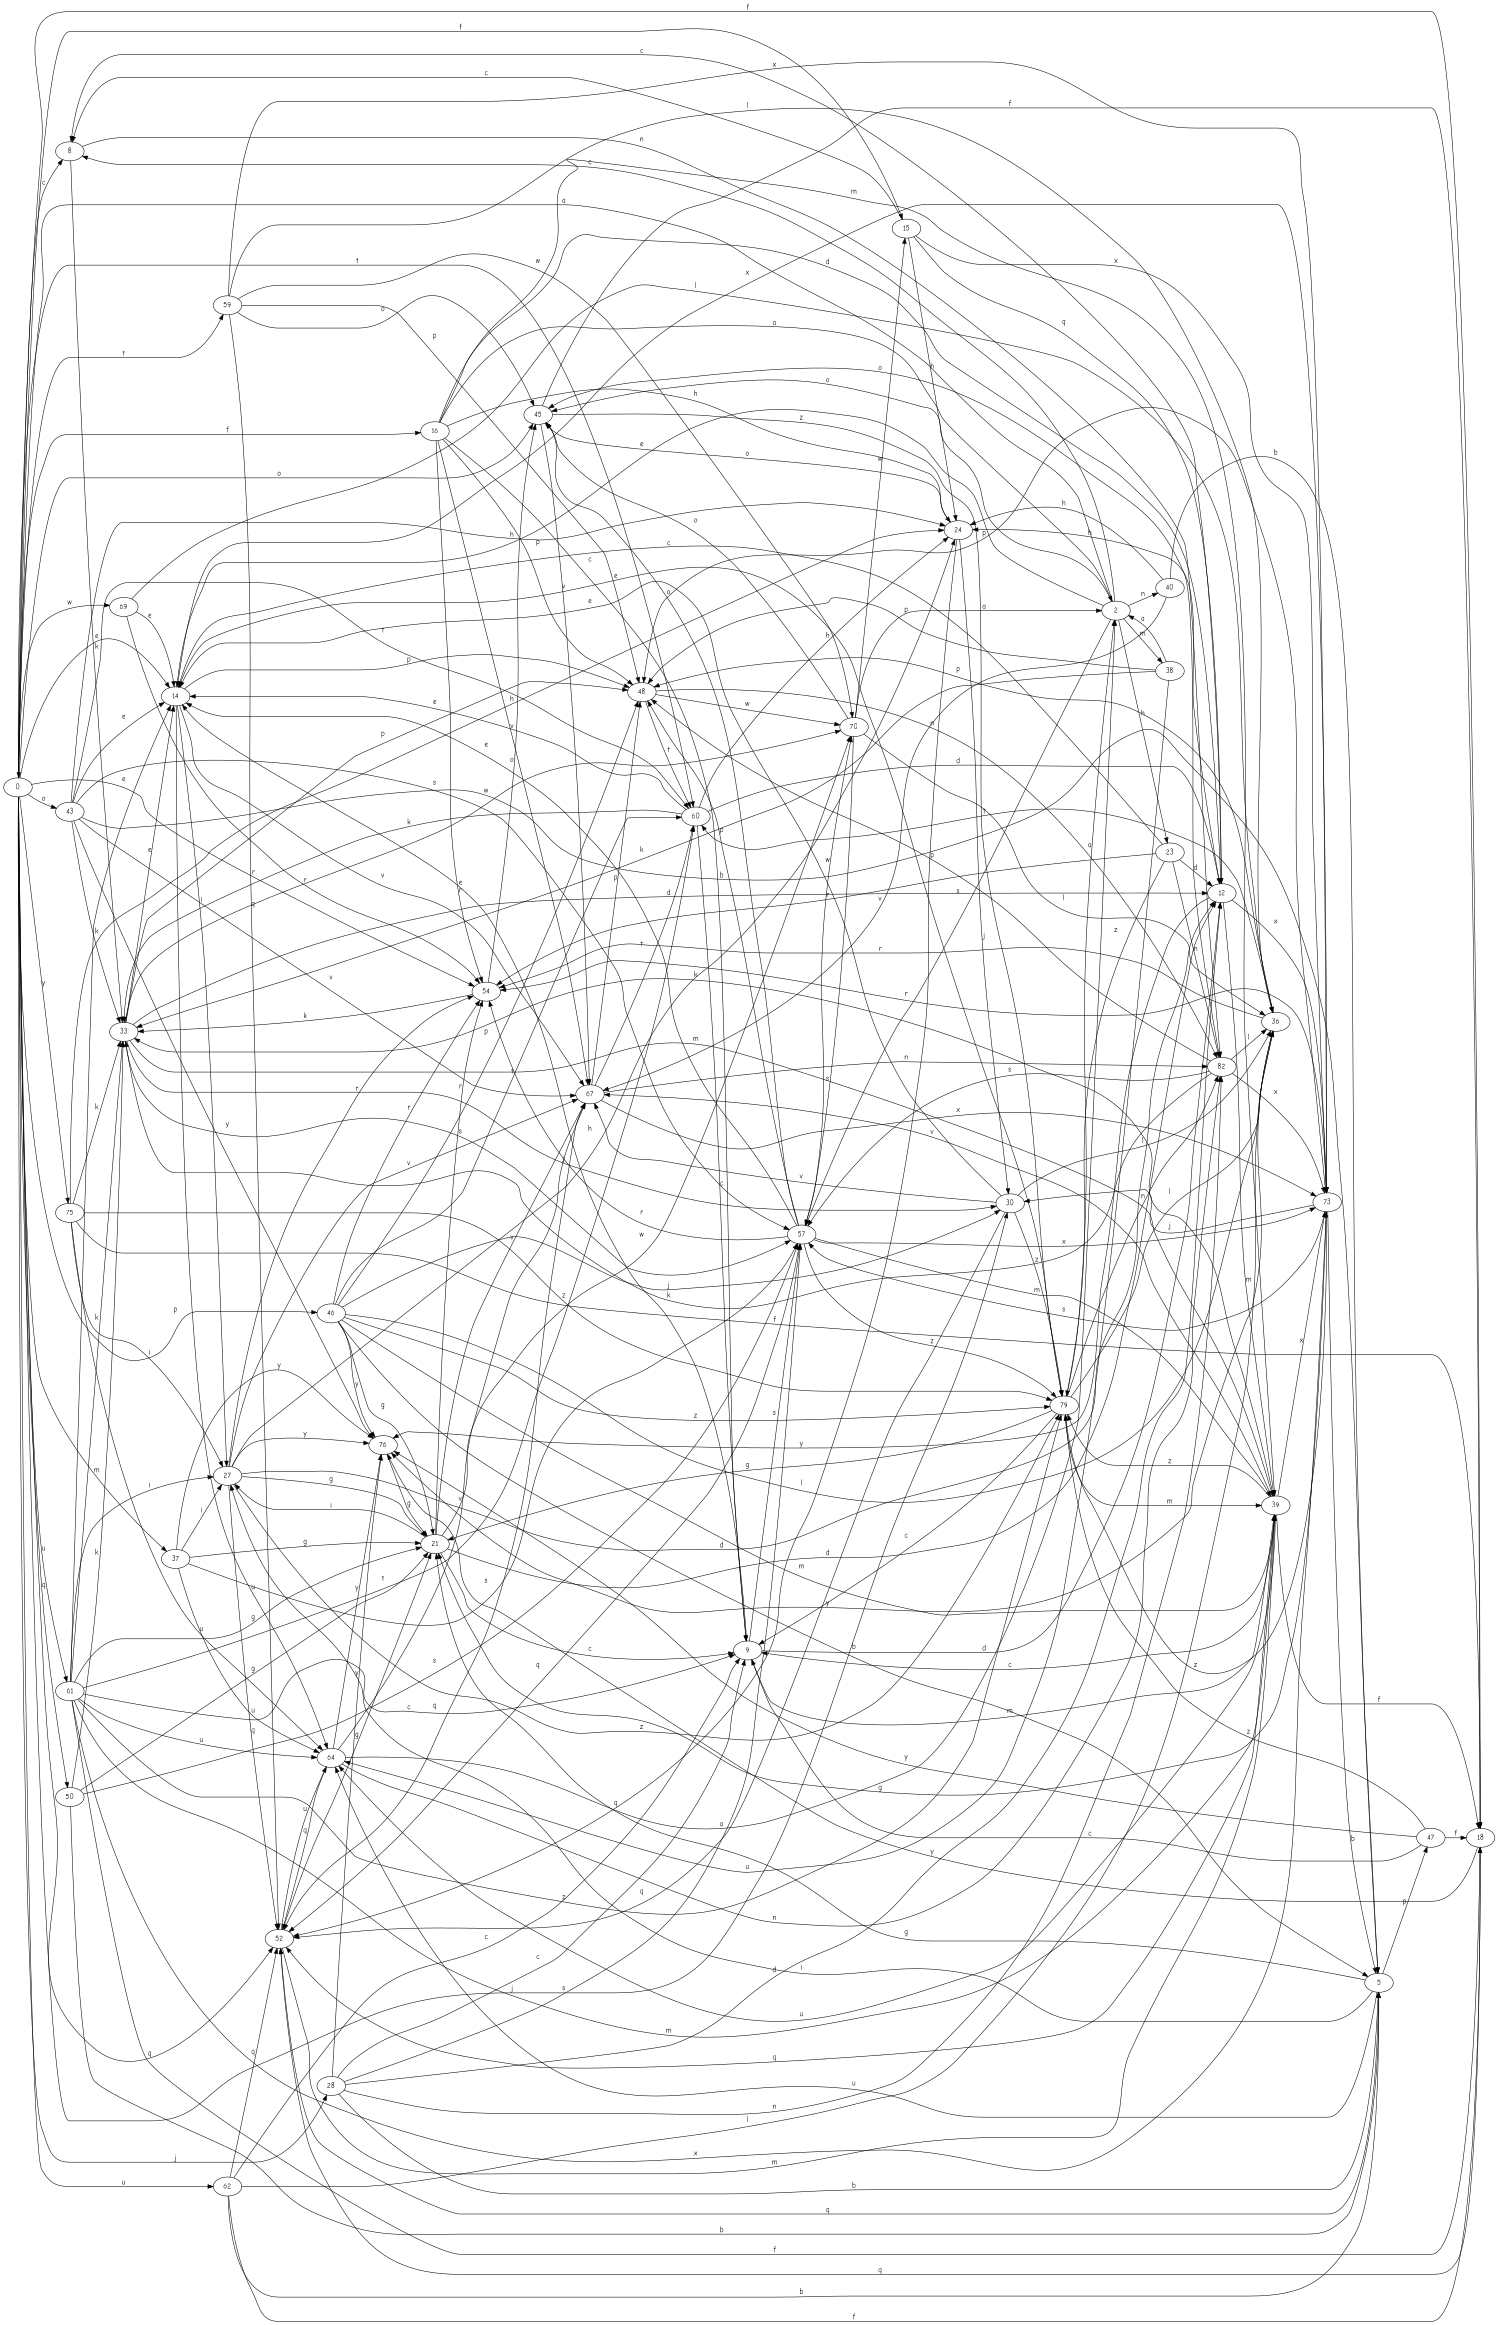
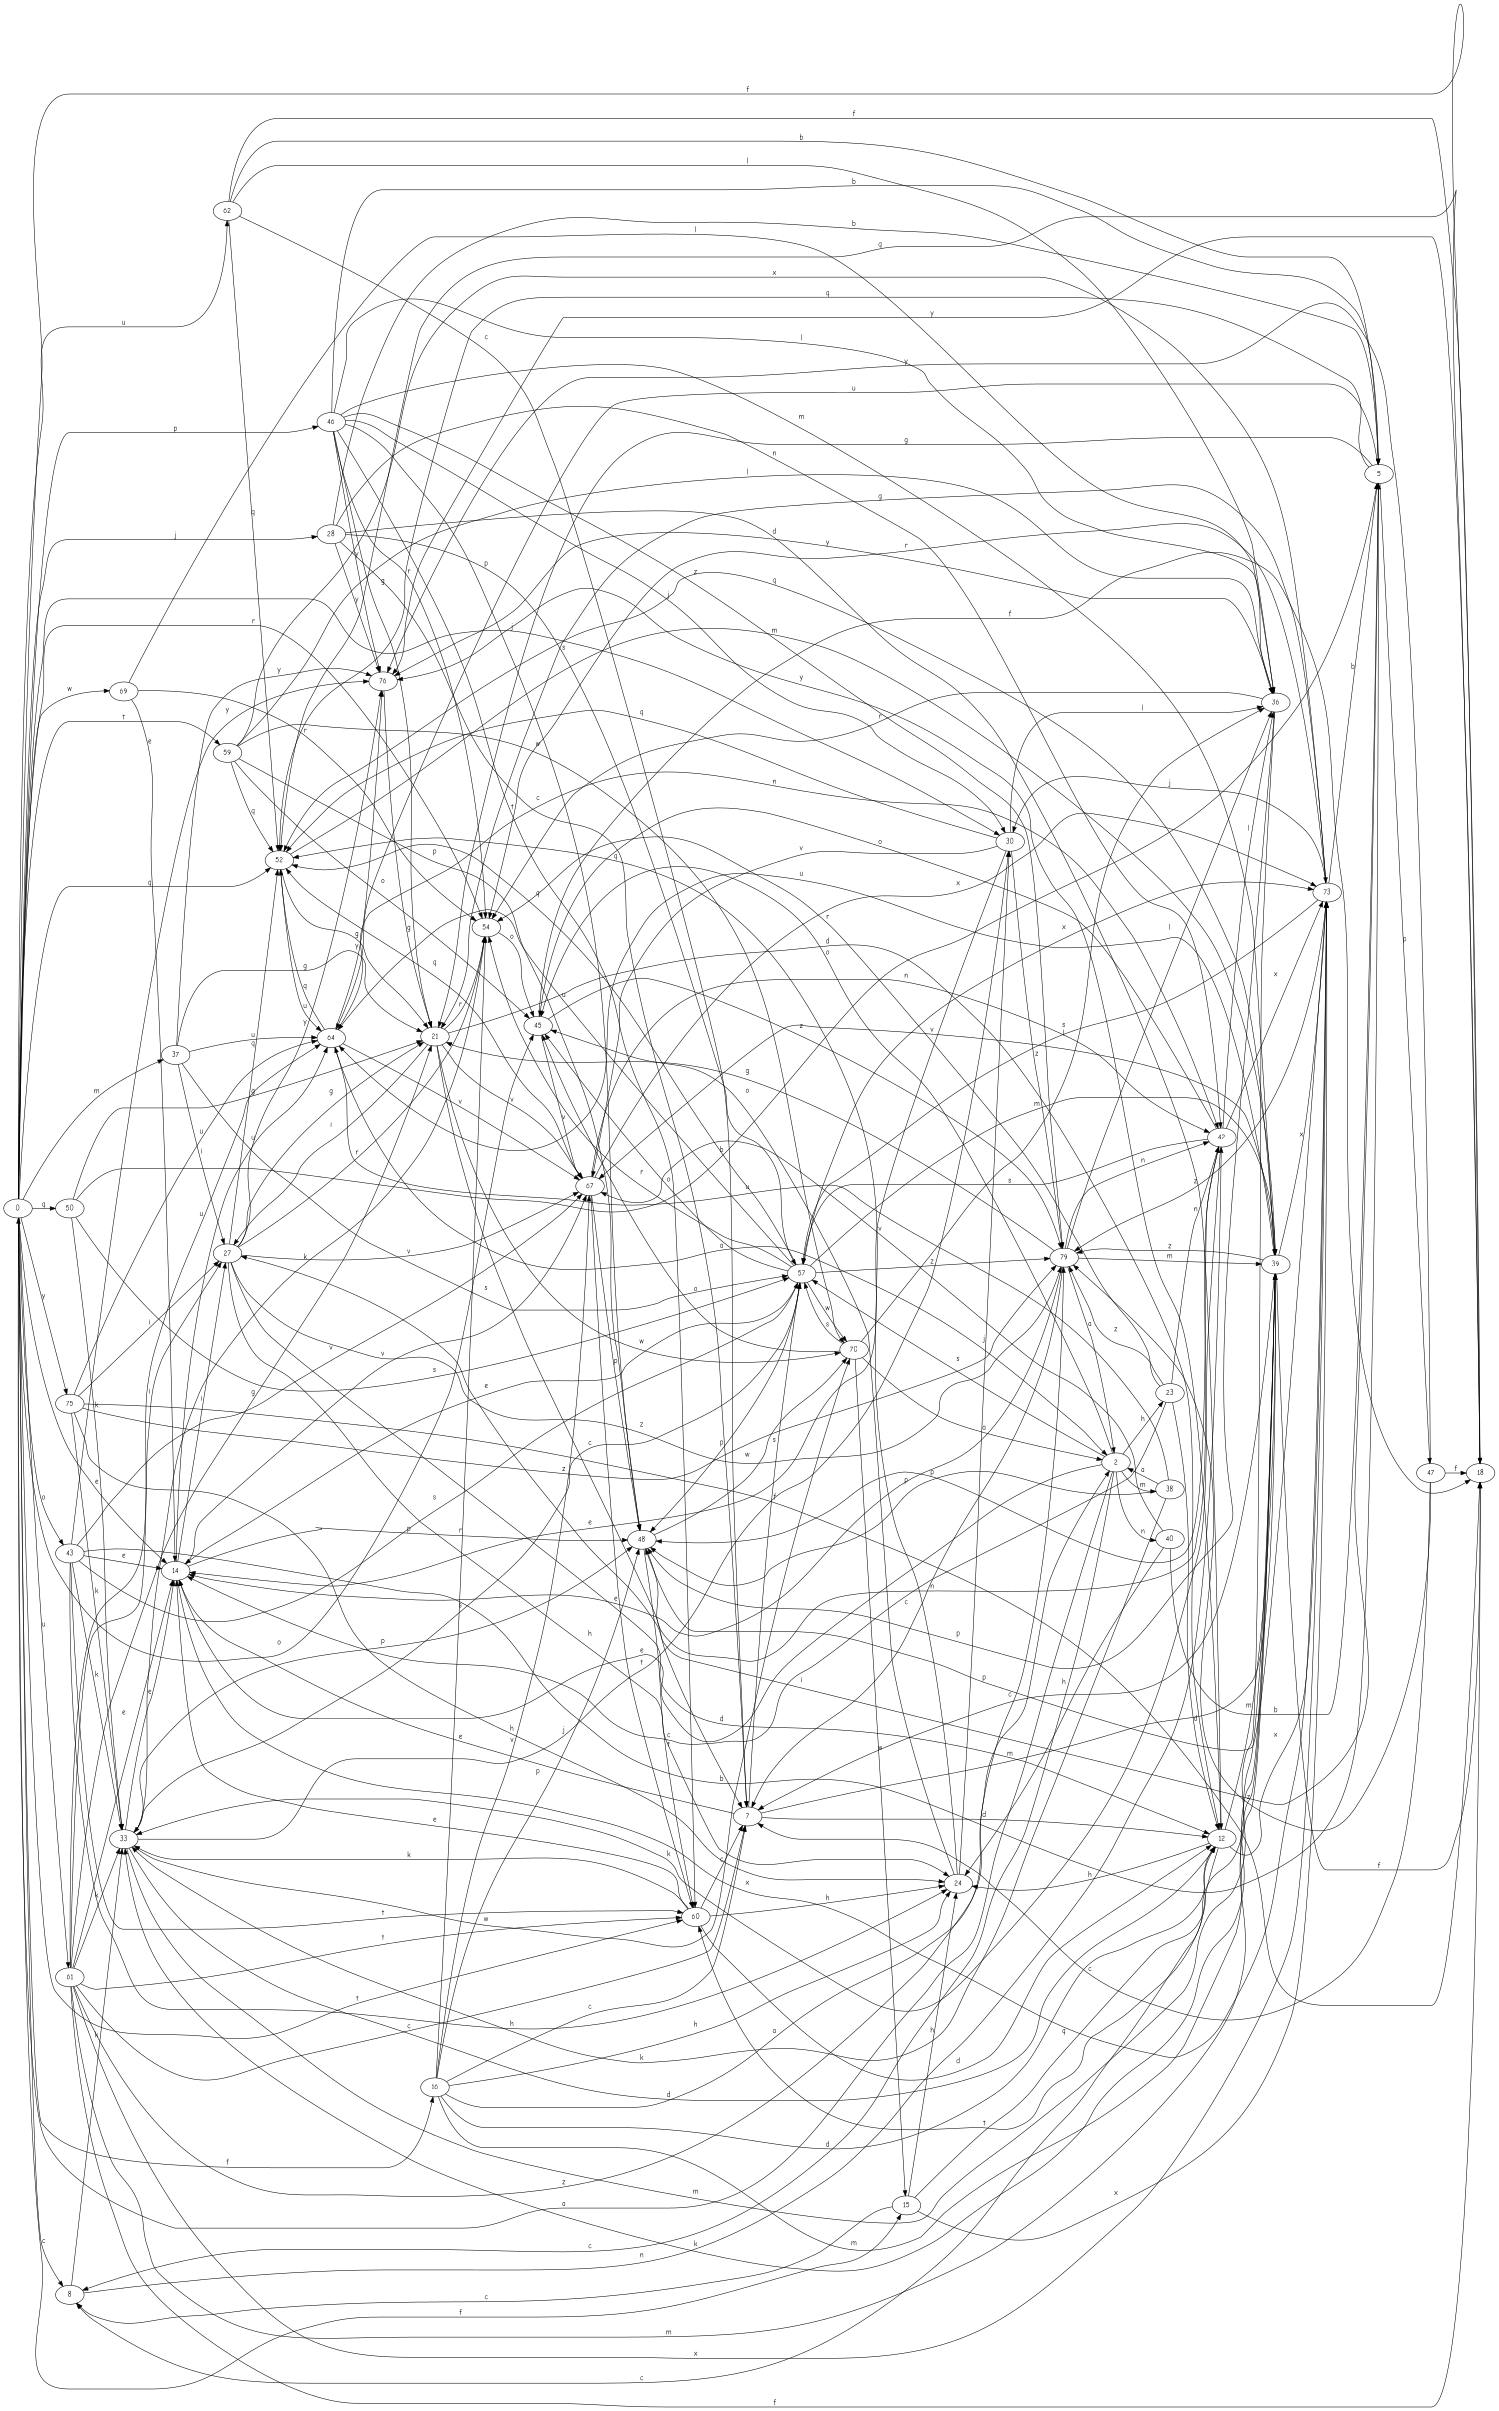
none -> (576, 1015)
(1222, 1067) -> (1222, 1138)
(748, 1650) -> (748, 1816)
